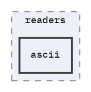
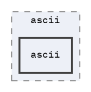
(46, 21) -> (46, 21)
